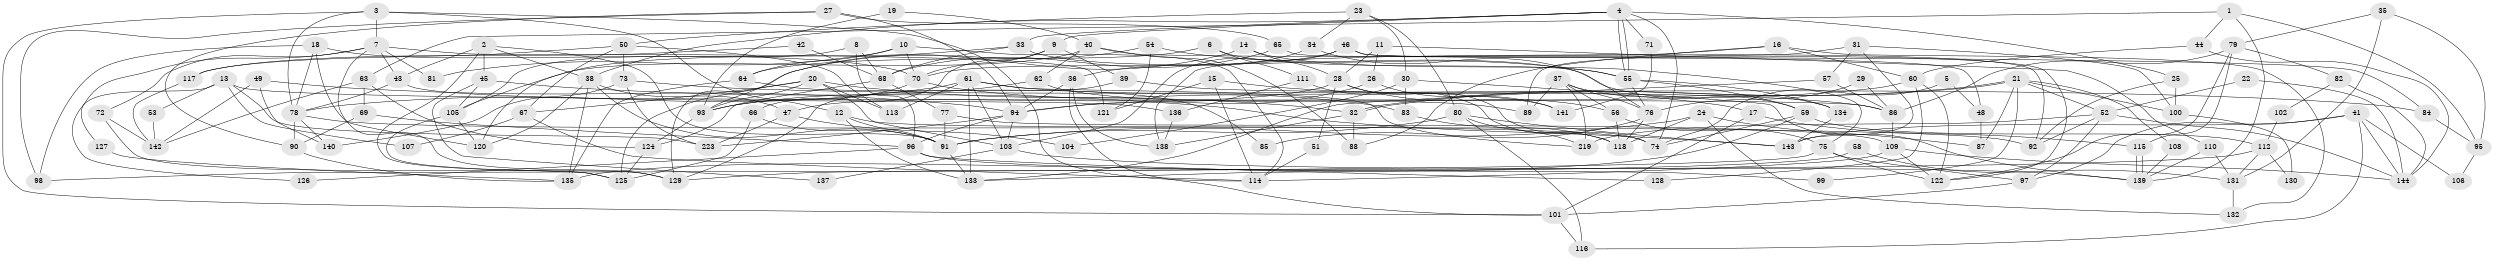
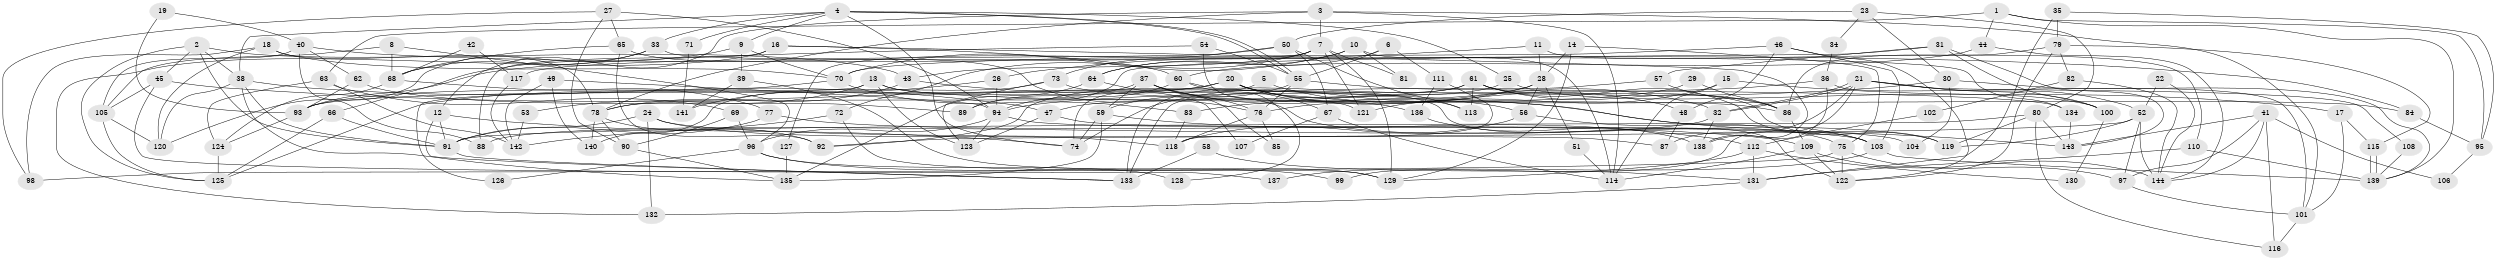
(1535, 62) -> (989, 66)
(708, 147) -> (967, 147)
(1585, 147) -> (1948, 147)
